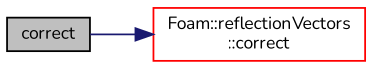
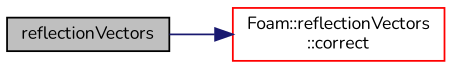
(49, 34) -> (88, 34)
